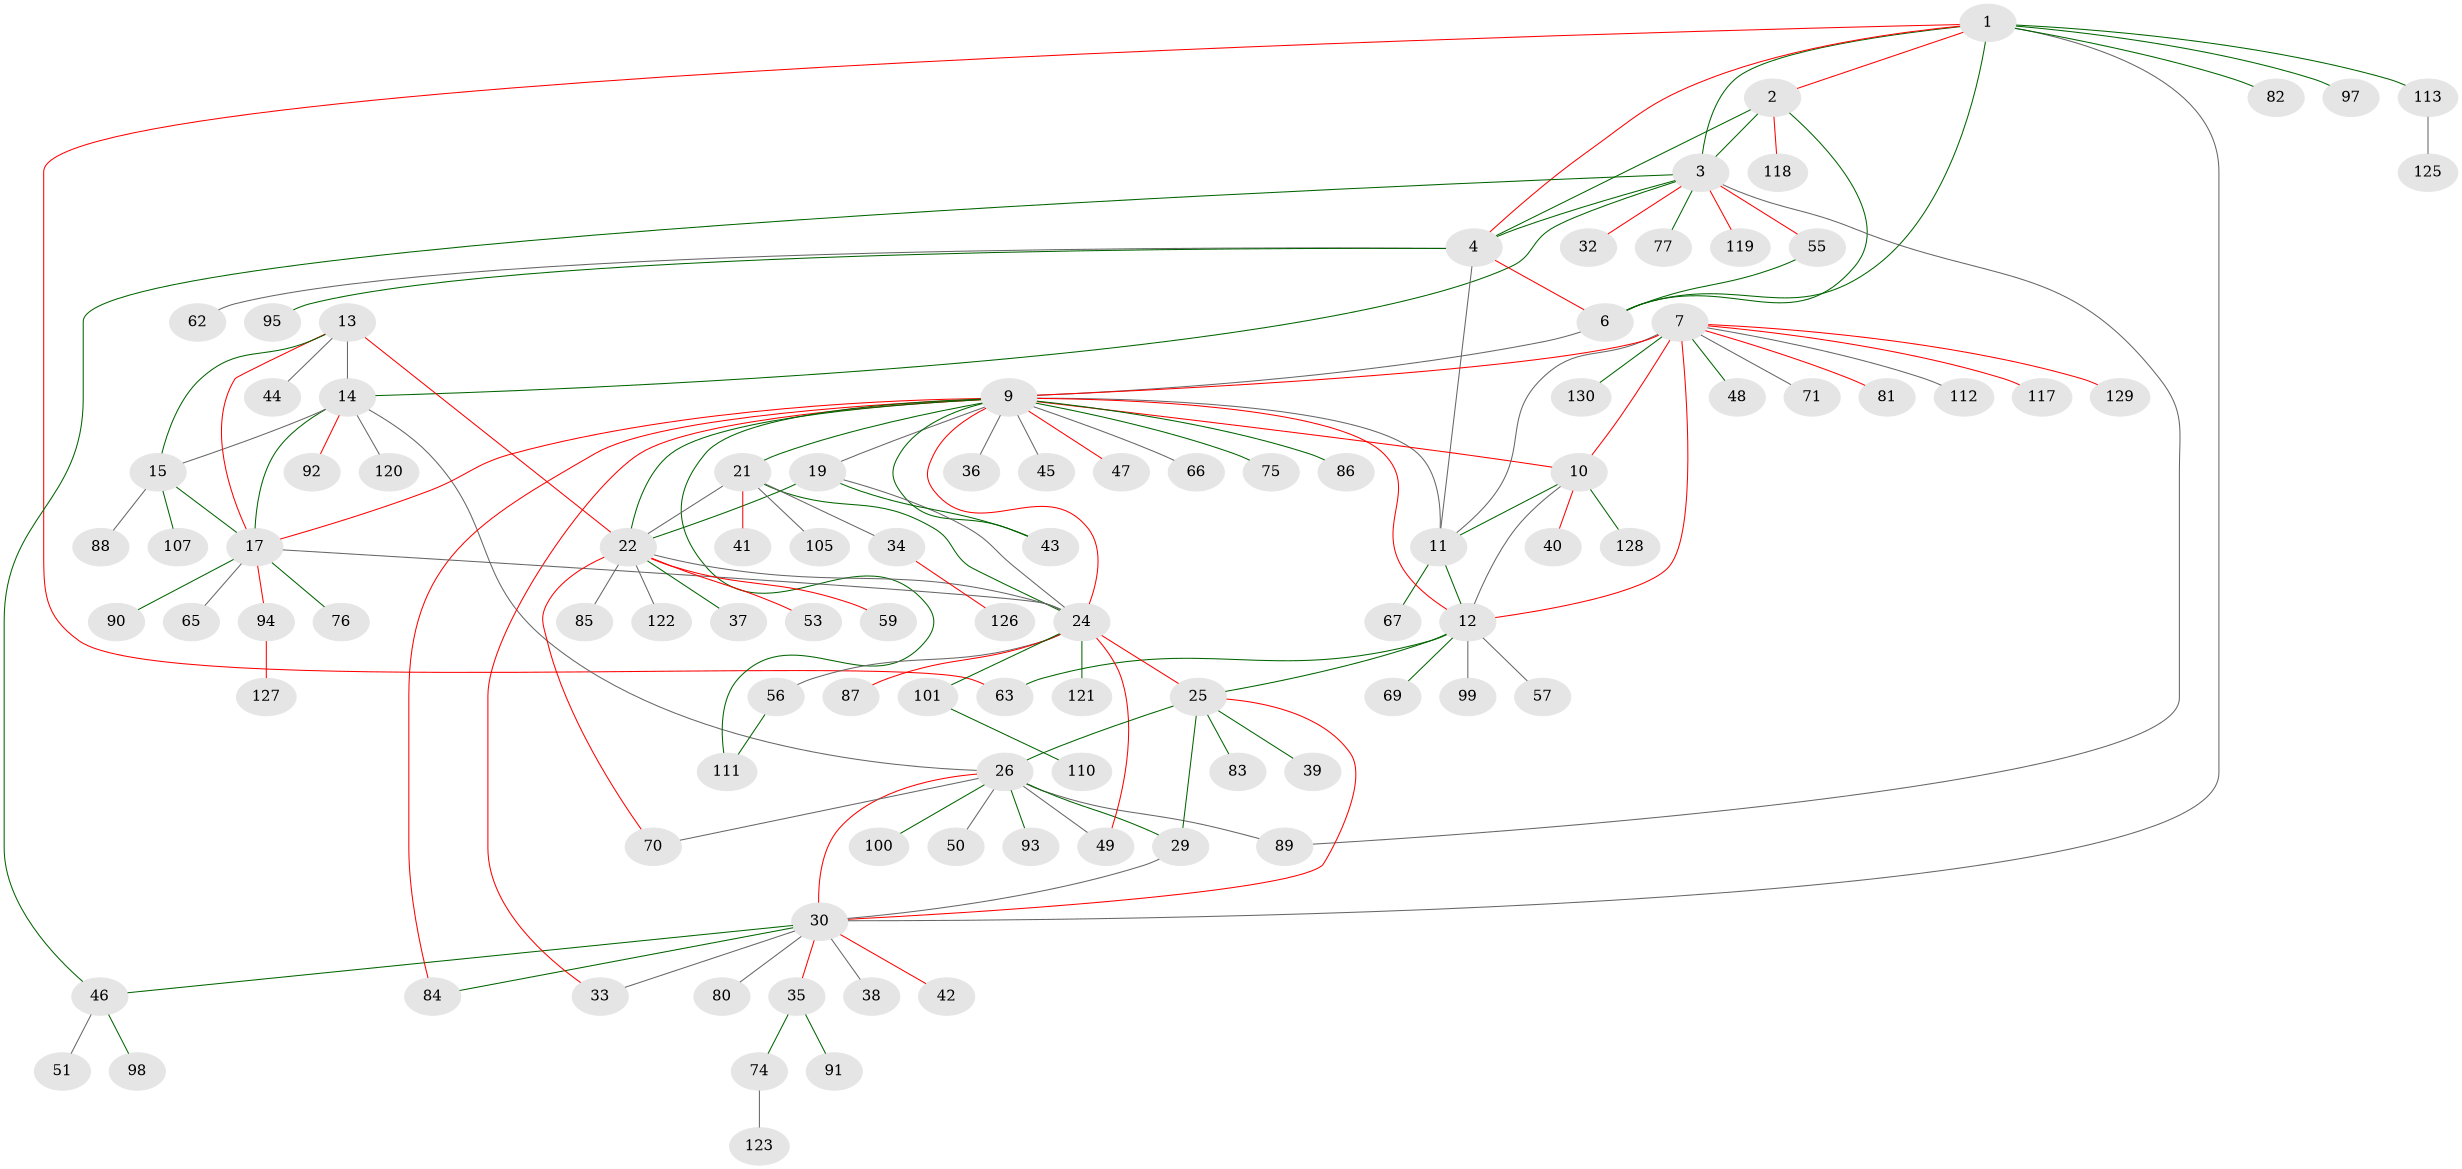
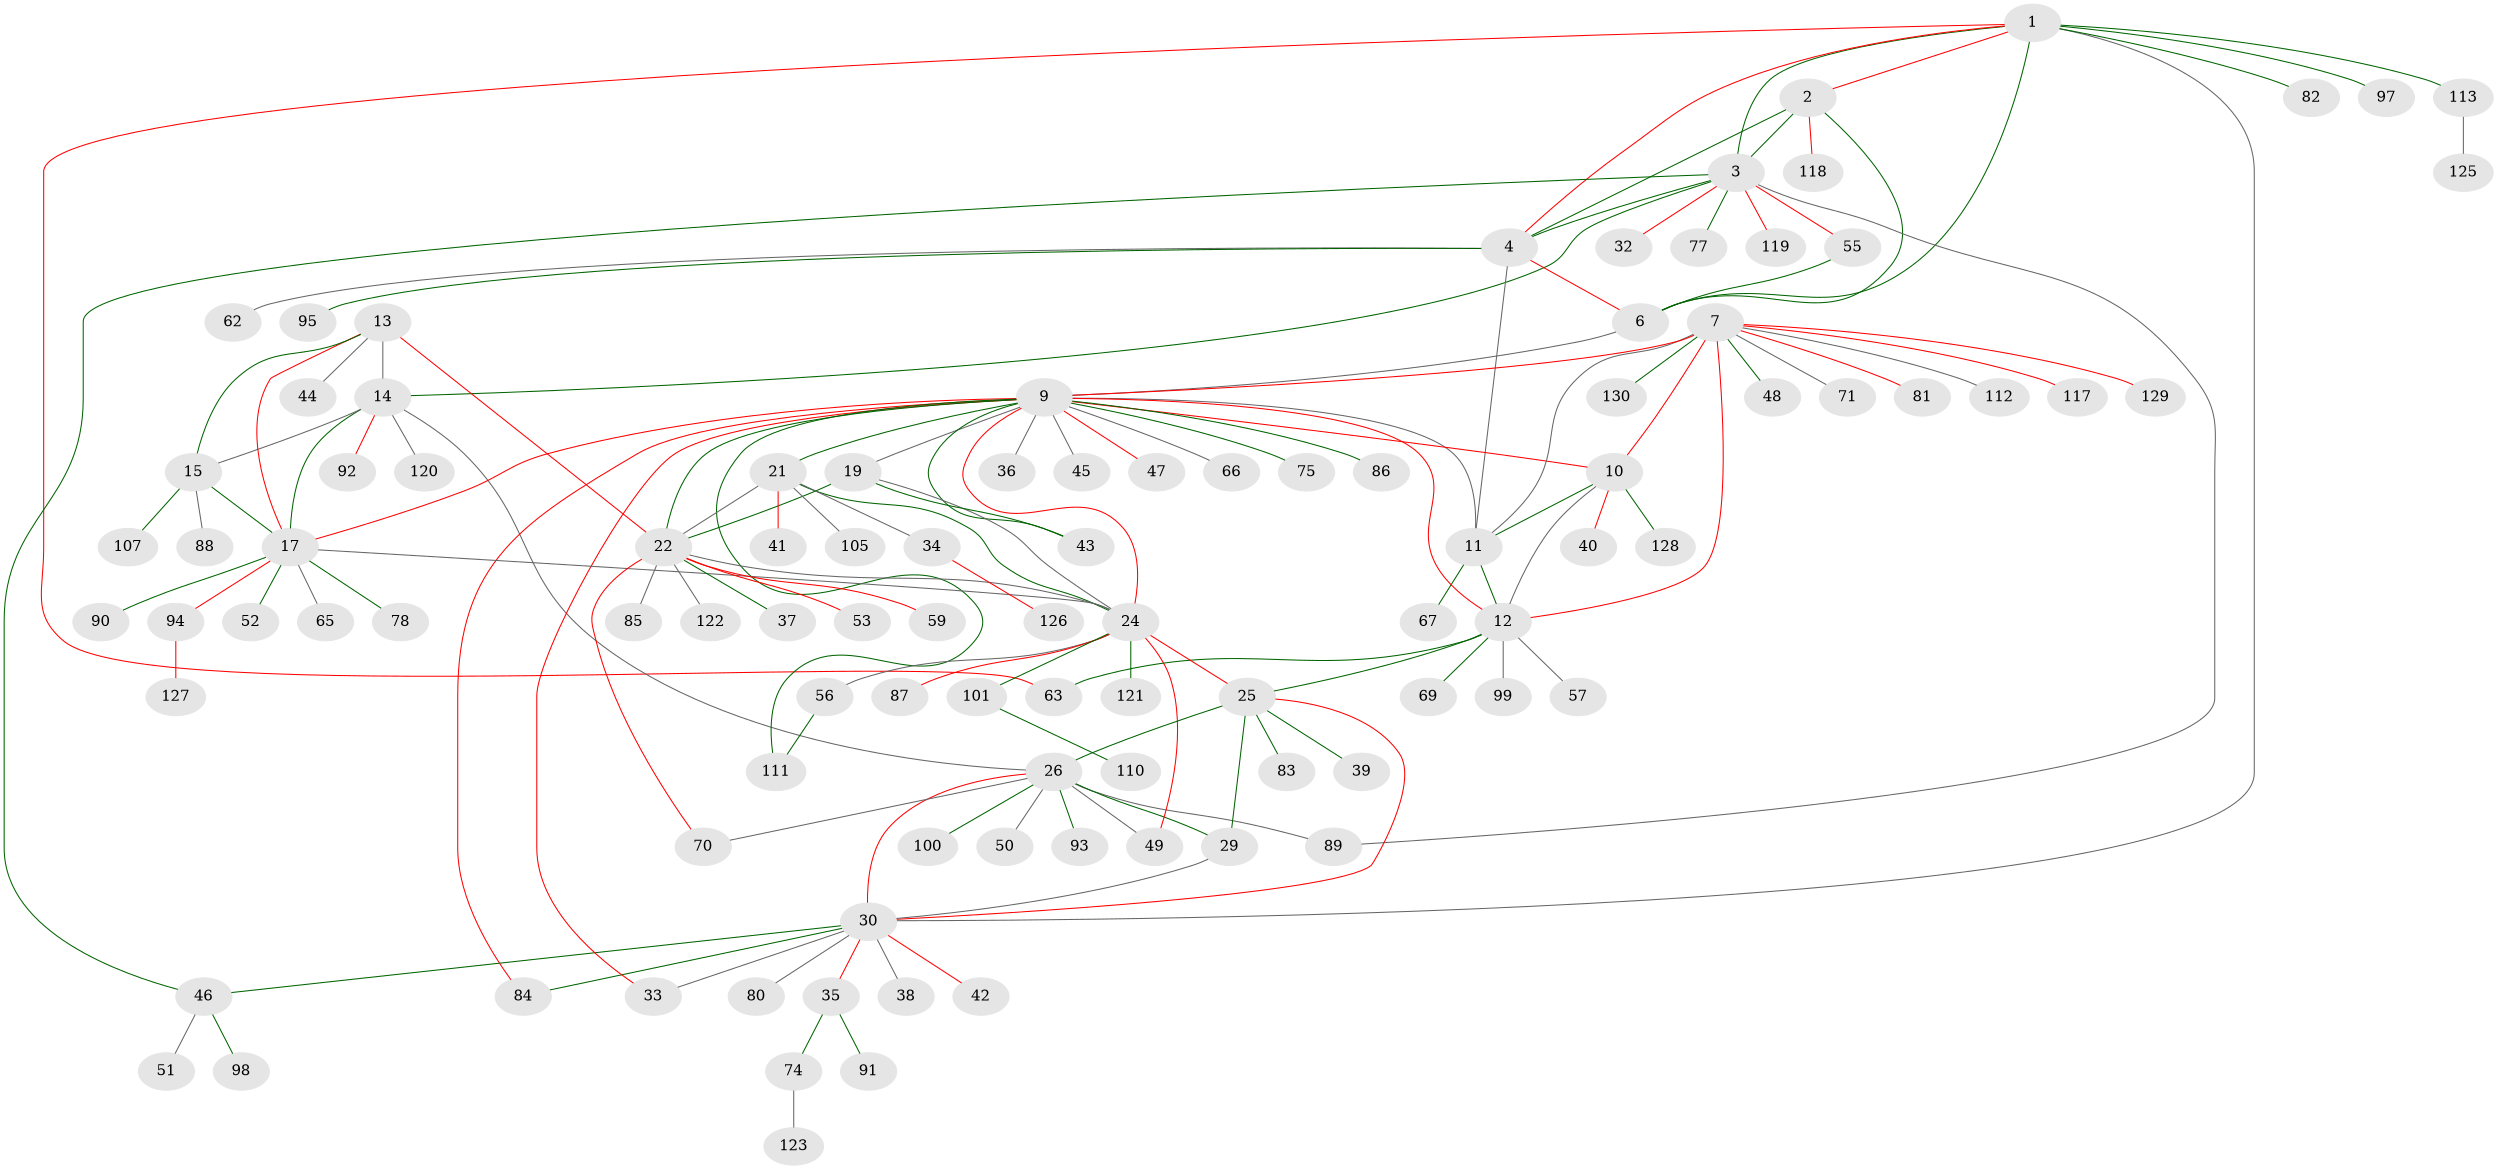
none -> (251, 622)
(341, 622) -> (401, 622)
